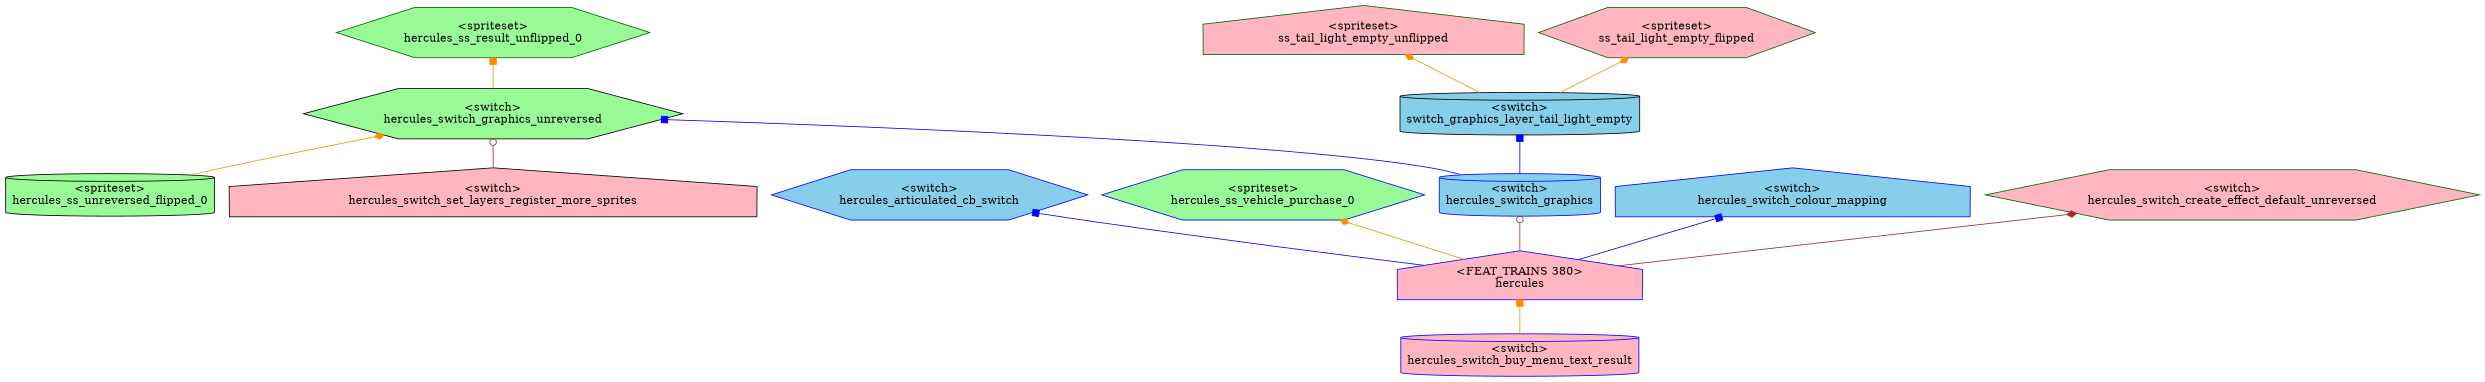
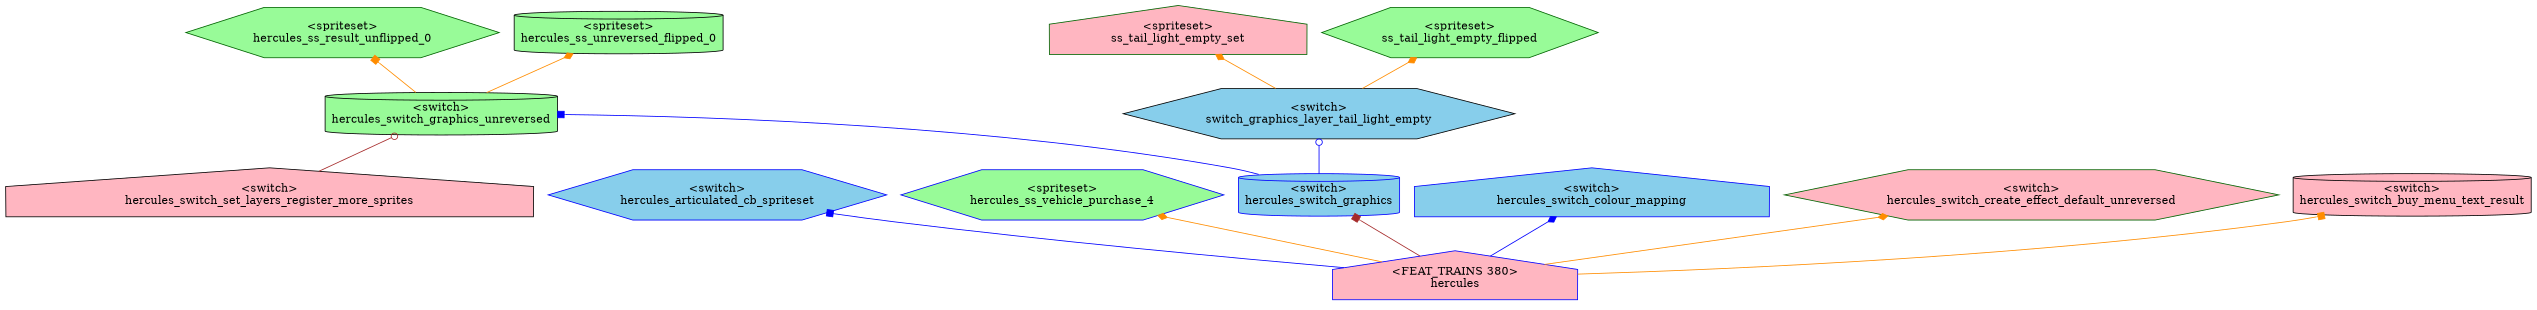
(1364, 33) -> (1178, 33)
(1677, 33) -> (1460, 33)
(493, 114) -> (441, 114)
(1520, 114) -> (1319, 114)
(283, 155) -> (525, 75)
(1520, 158) -> (1319, 160)
(930, 195) -> (717, 195)
(1263, 195) -> (1062, 195)
(1520, 237) -> (1390, 238)
(1646, 239) -> (1519, 239)
(1843, 240) -> (1711, 241)
(1520, 321) -> (1948, 255)
(1520, 355) -> (2412, 195)
